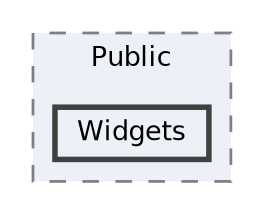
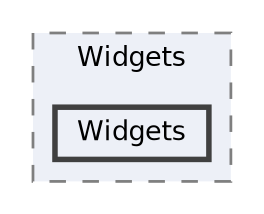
(132, 59) -> (132, 59)
